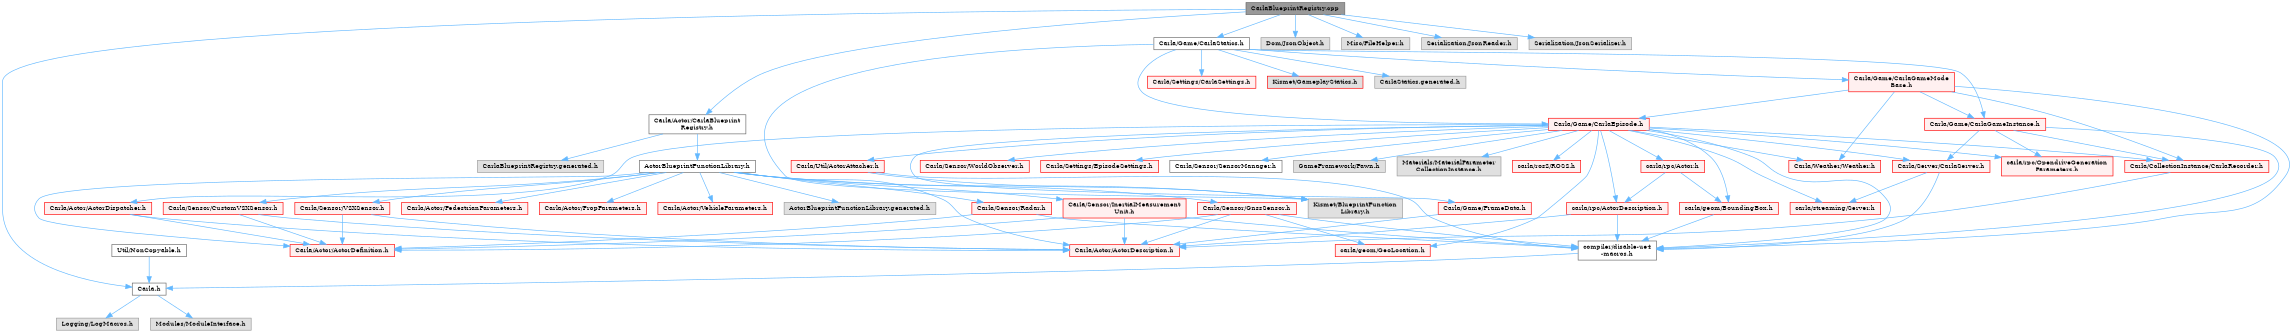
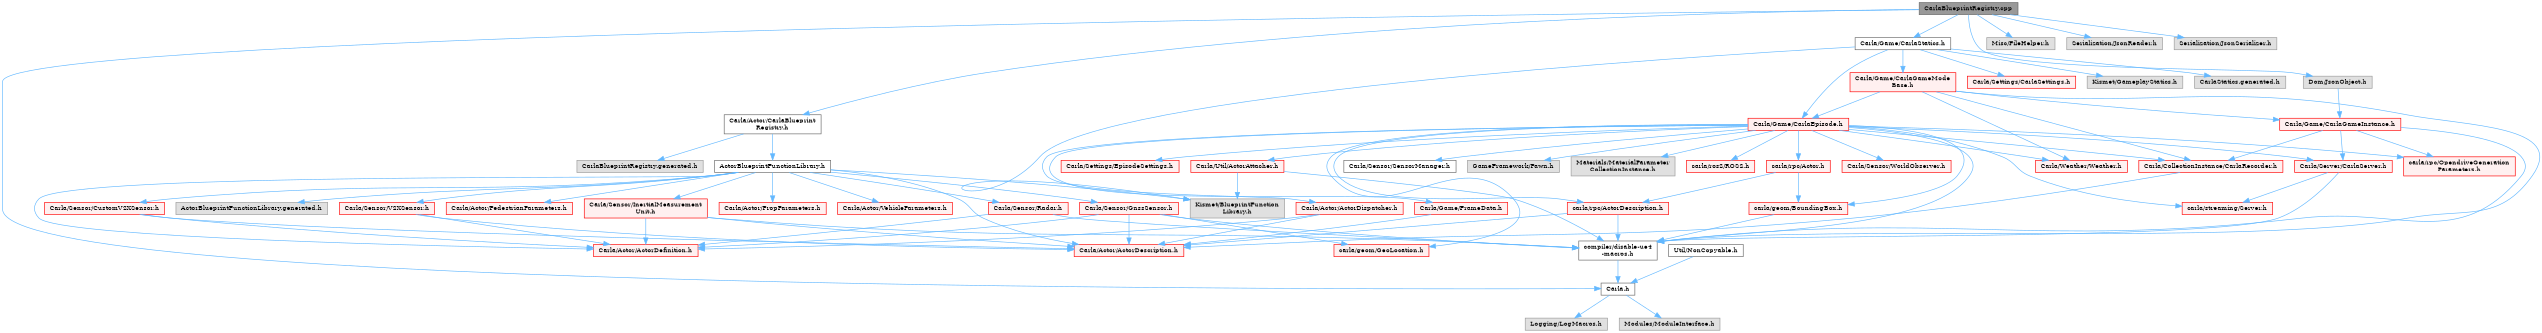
(1629, 55) -> (2339, 100)
(1315, 82) -> (2135, 82)
